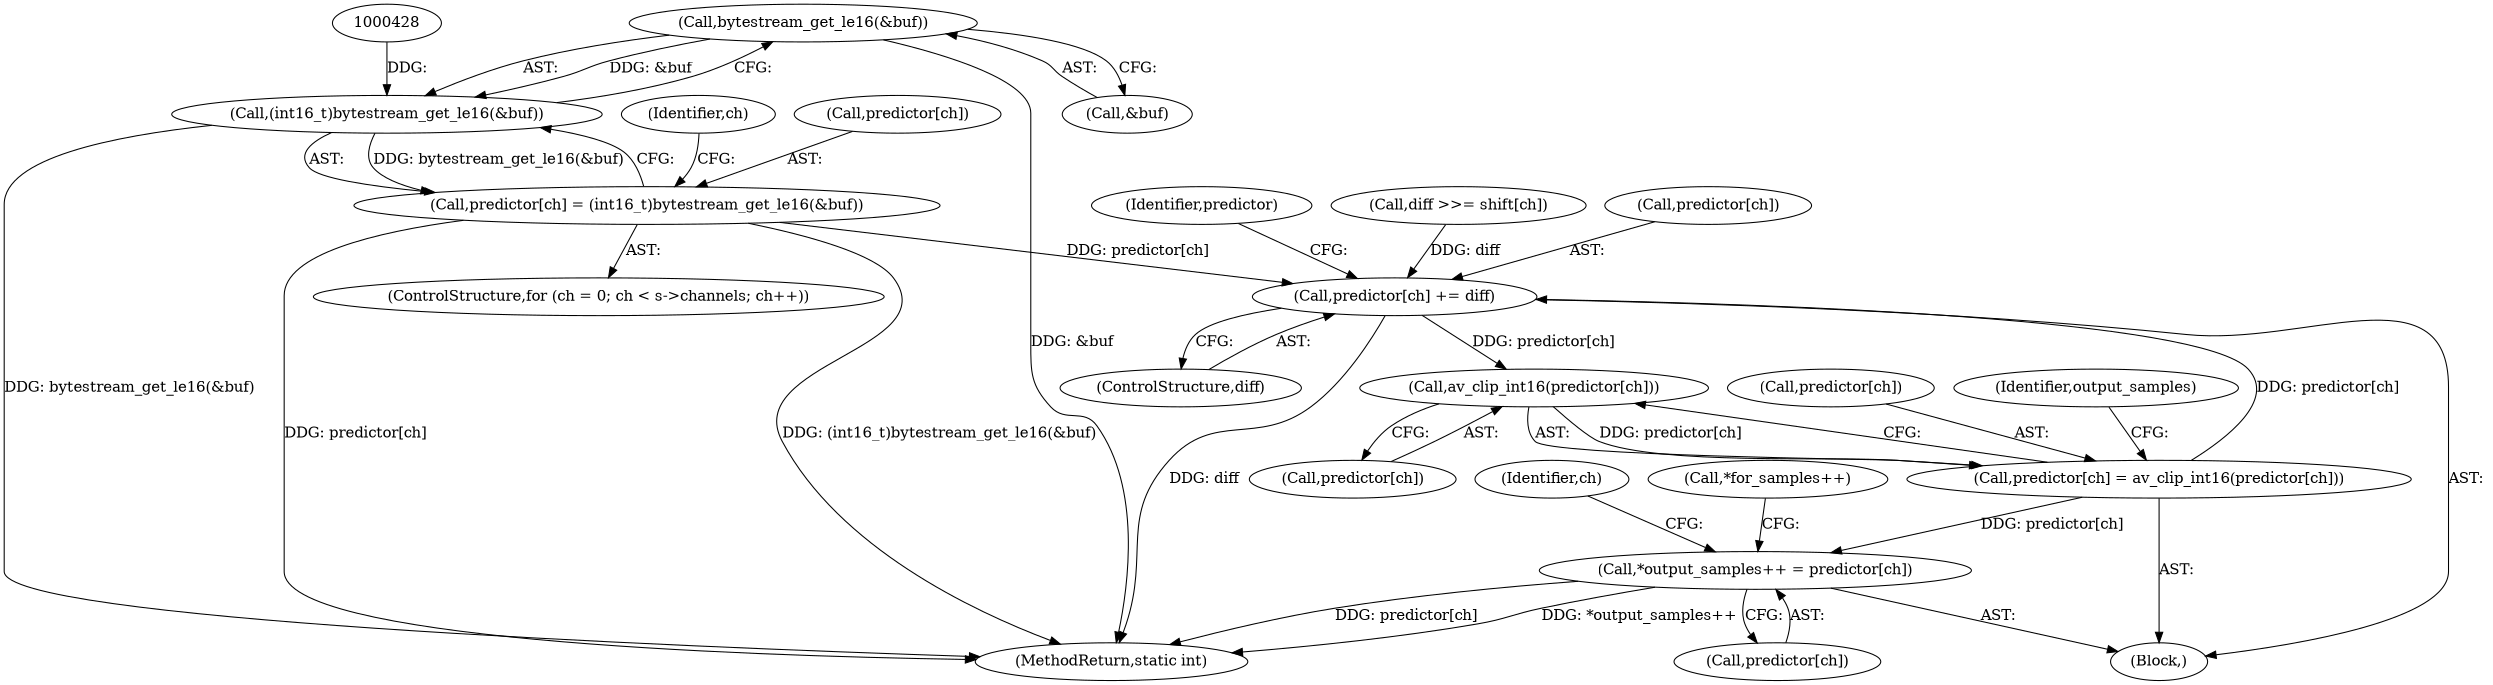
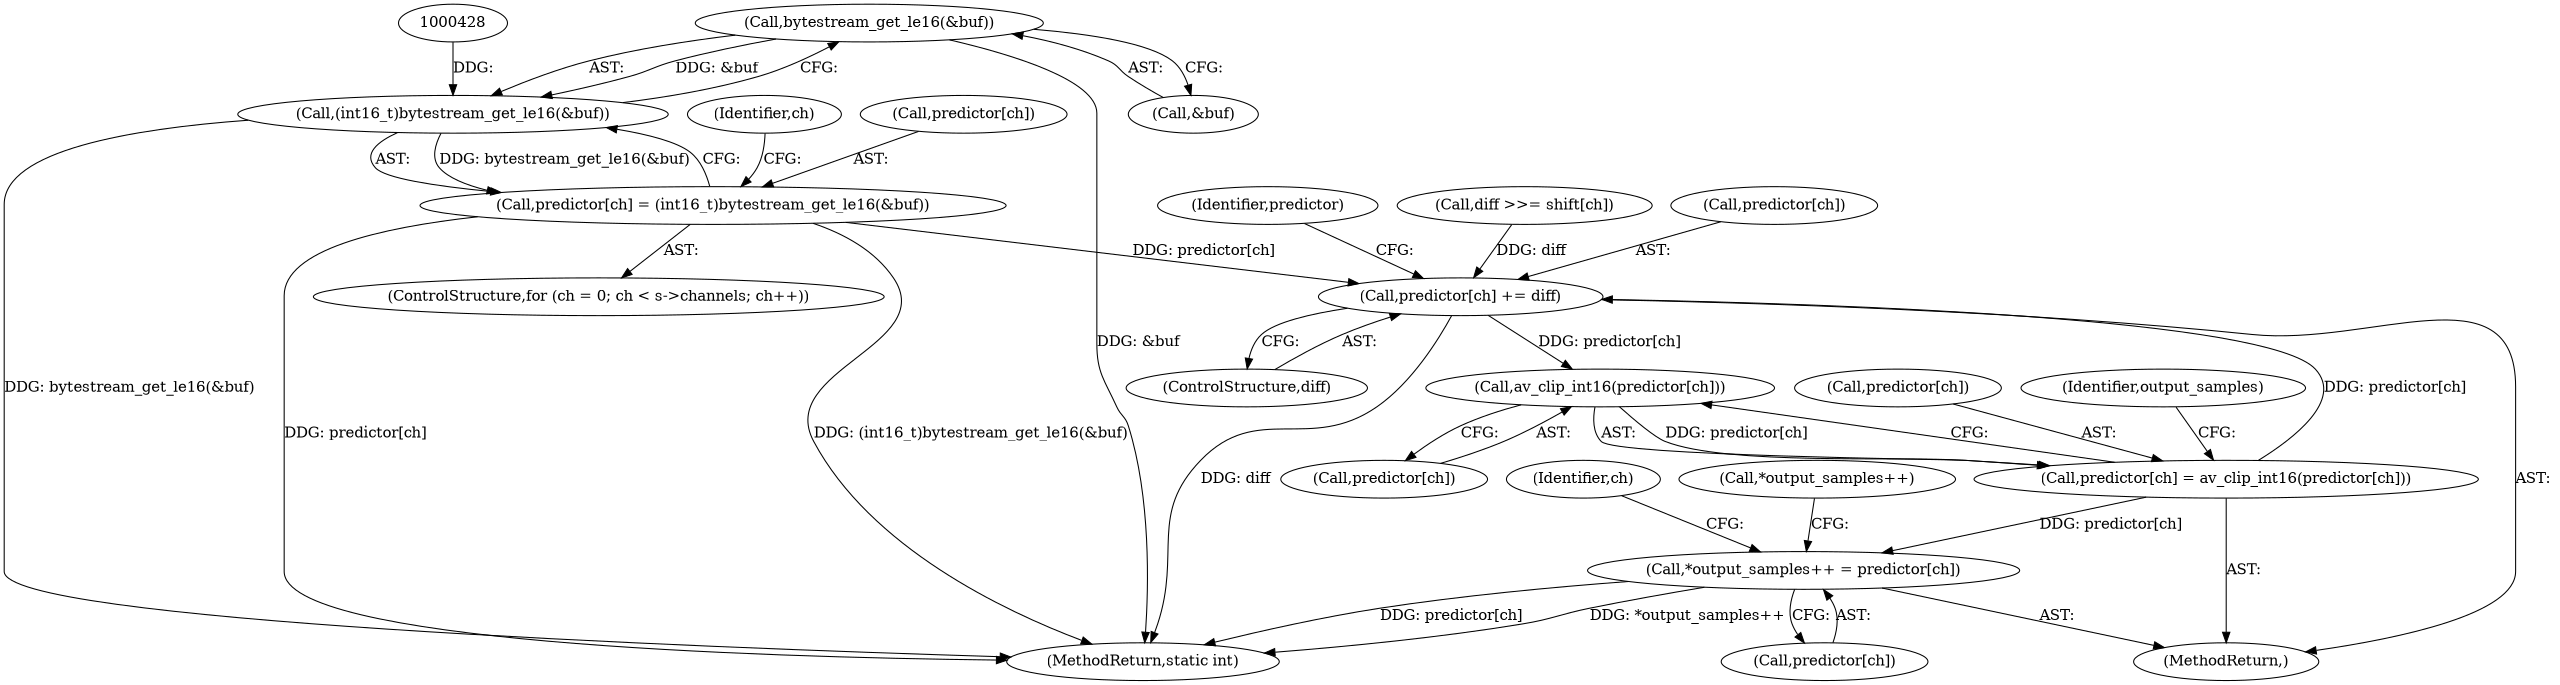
(1768, 479) -> (1817, 479)
(2159, 662) -> (2226, 662)
